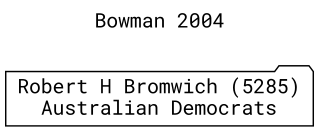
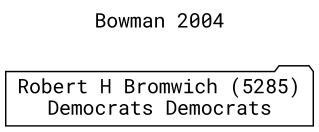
(160, 99) -> (160, 99)
